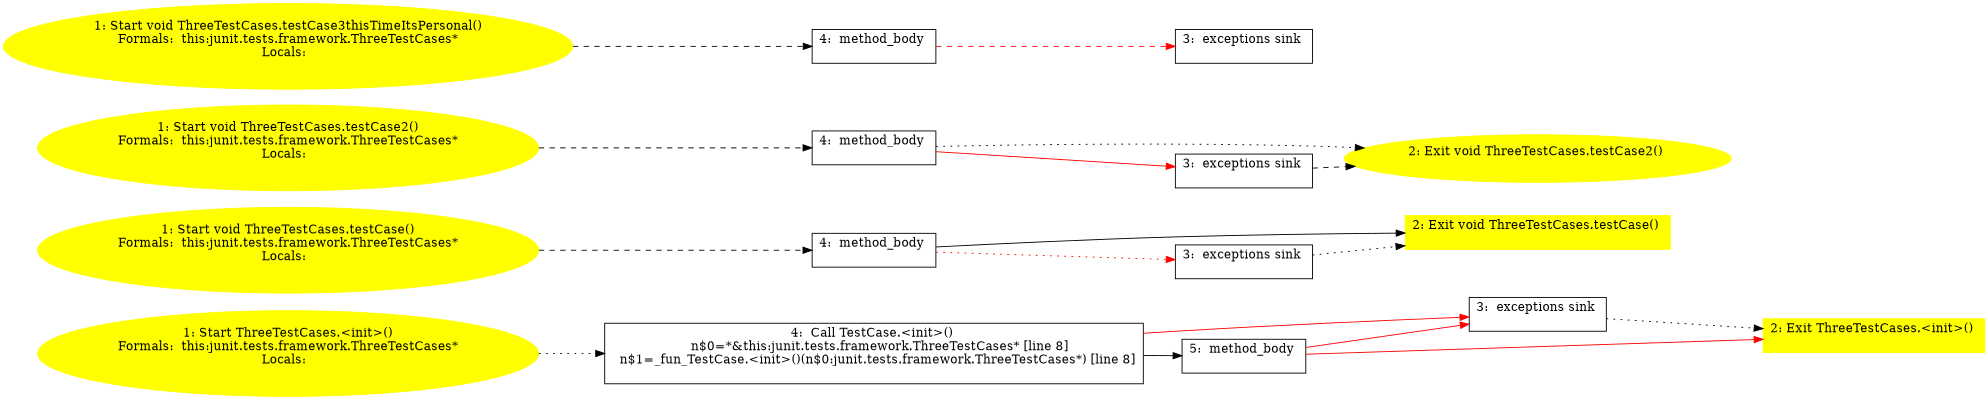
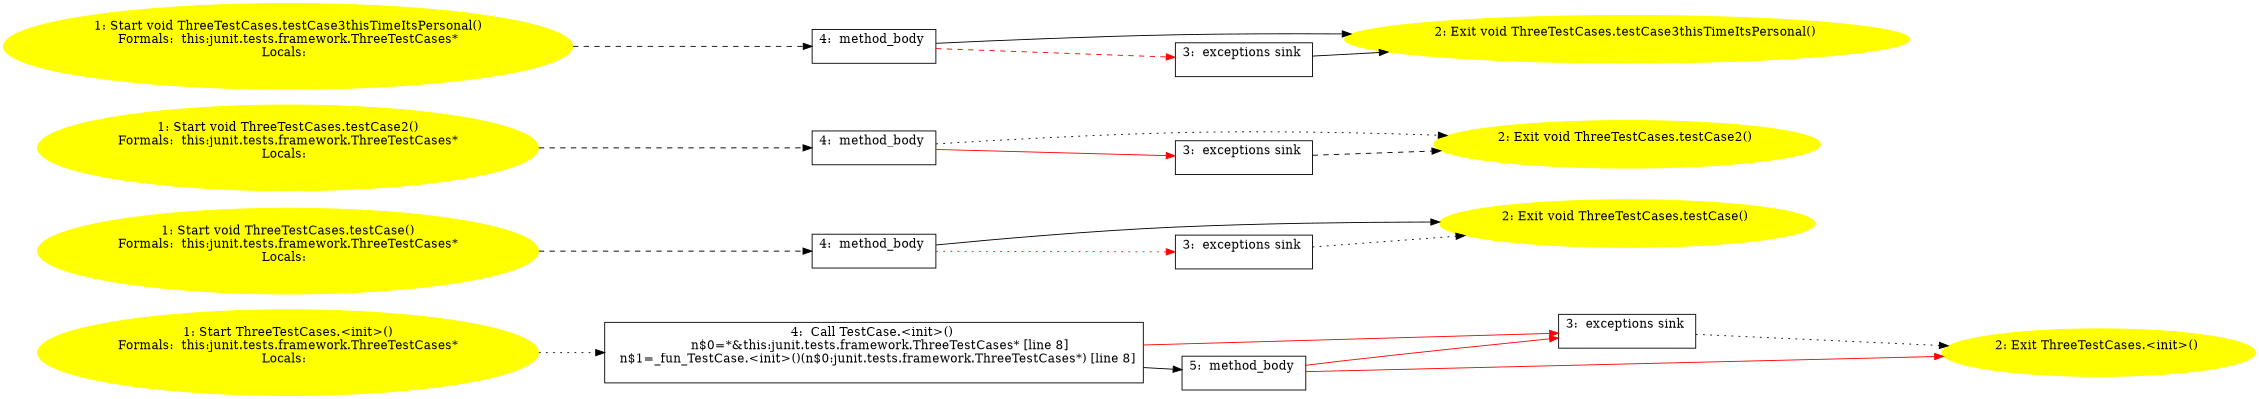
none -> (1627, 39)
(1538, 232) -> (1627, 224)
(1874, 336) -> (2099, 353)
